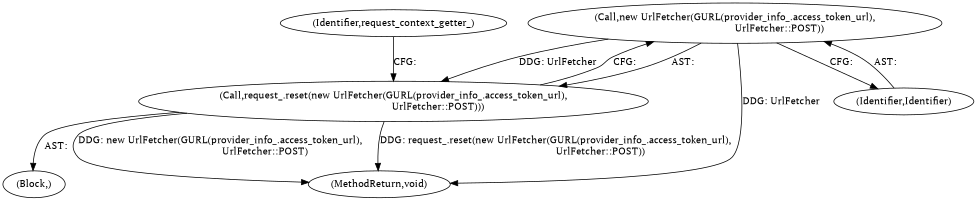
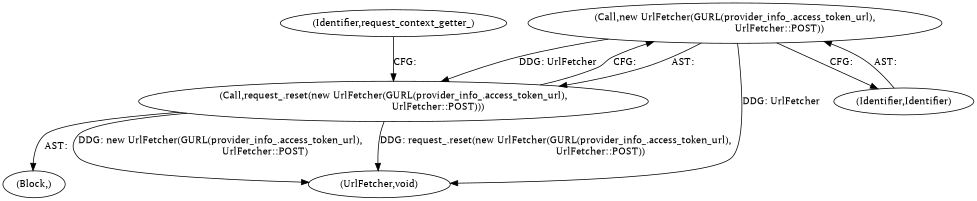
(379, 184) -> (379, 184)
